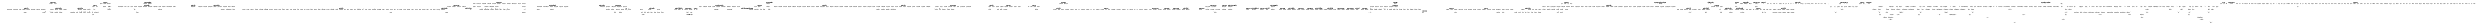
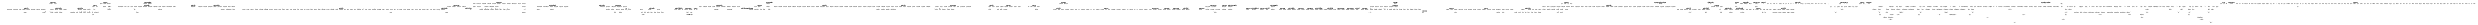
(719, 6) -> (719, 6)
